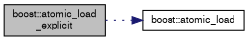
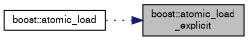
(119, 20) -> (119, 20)
